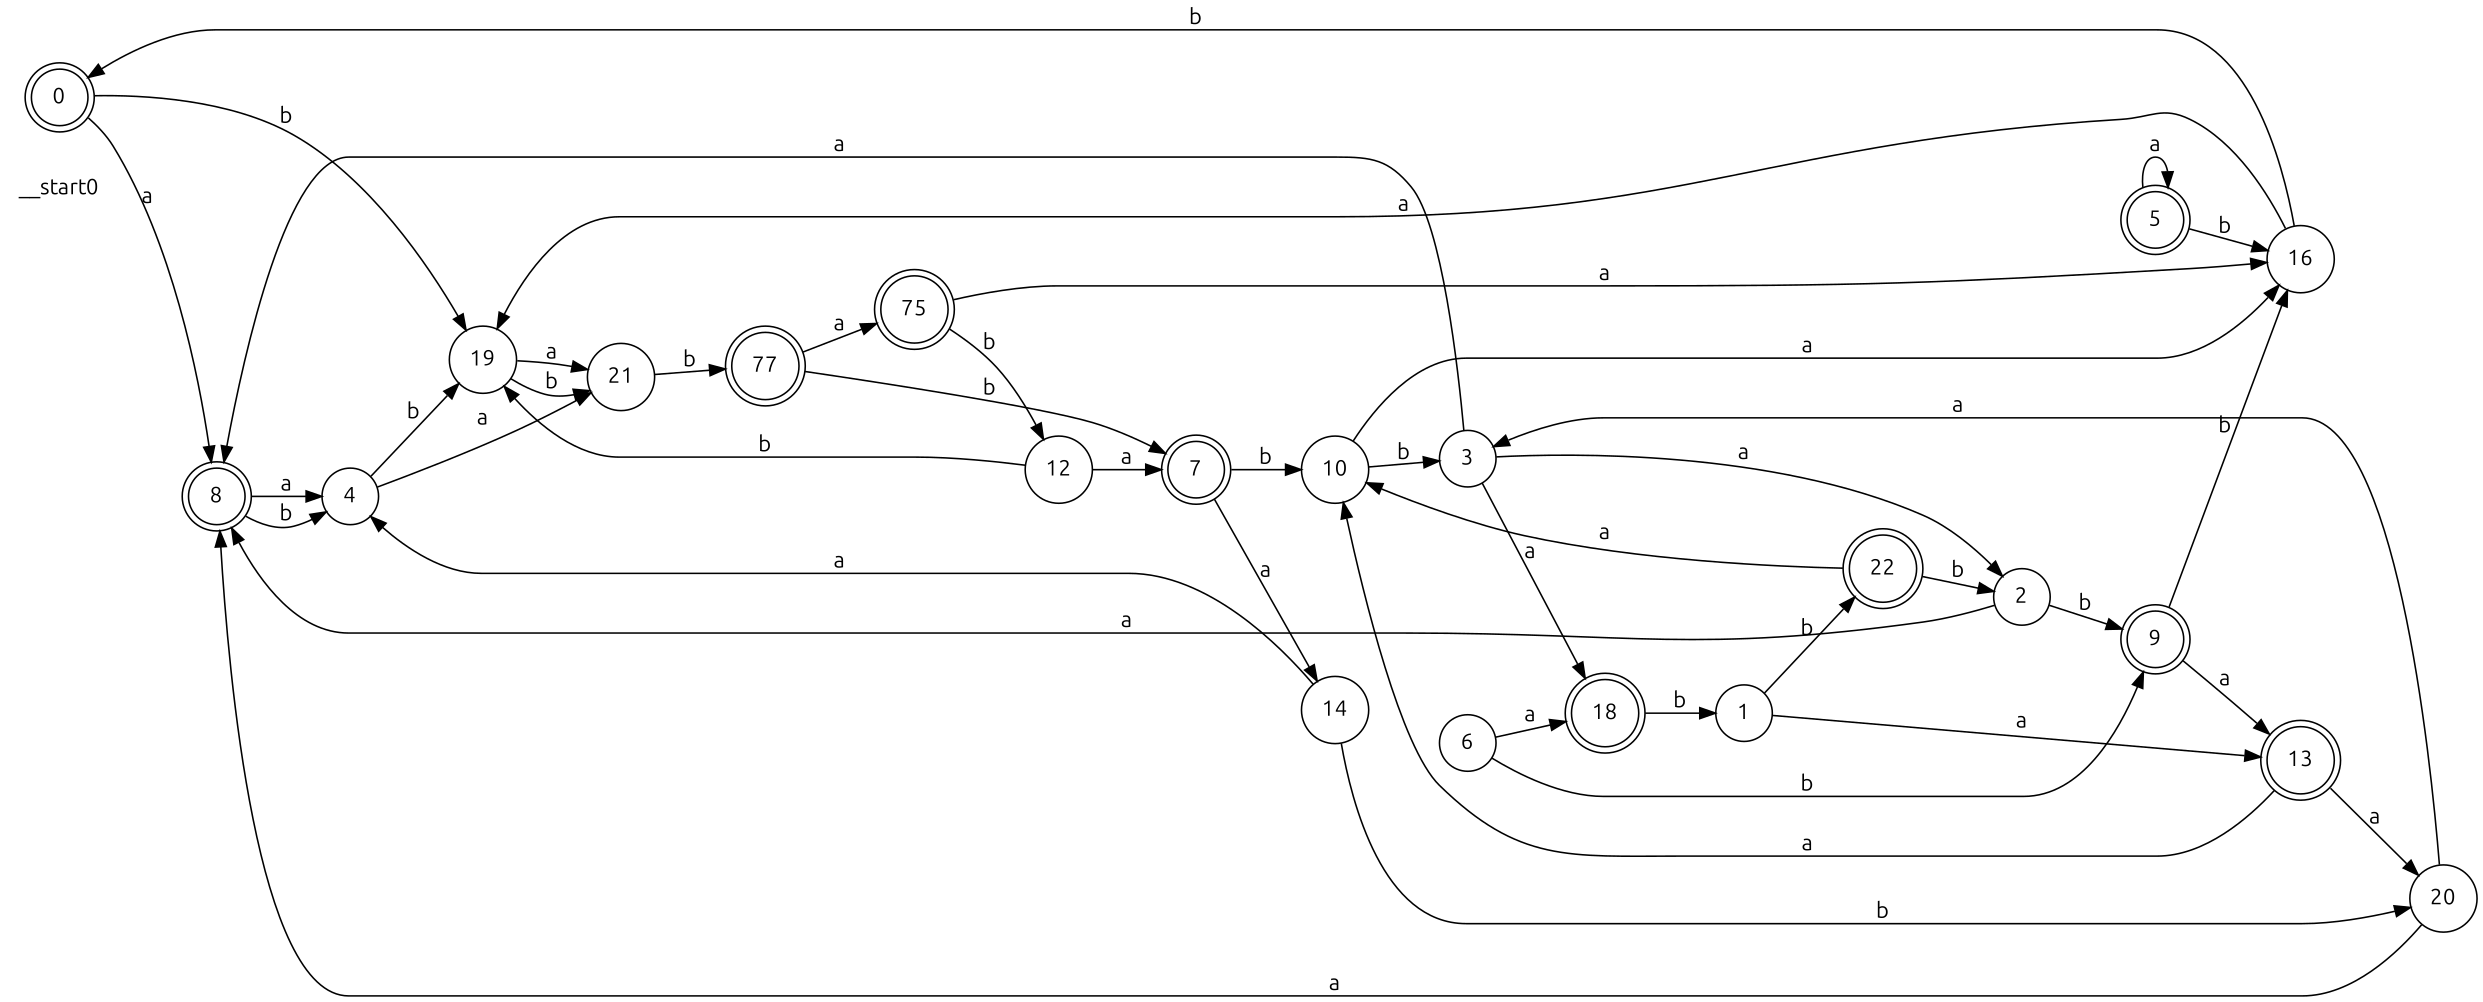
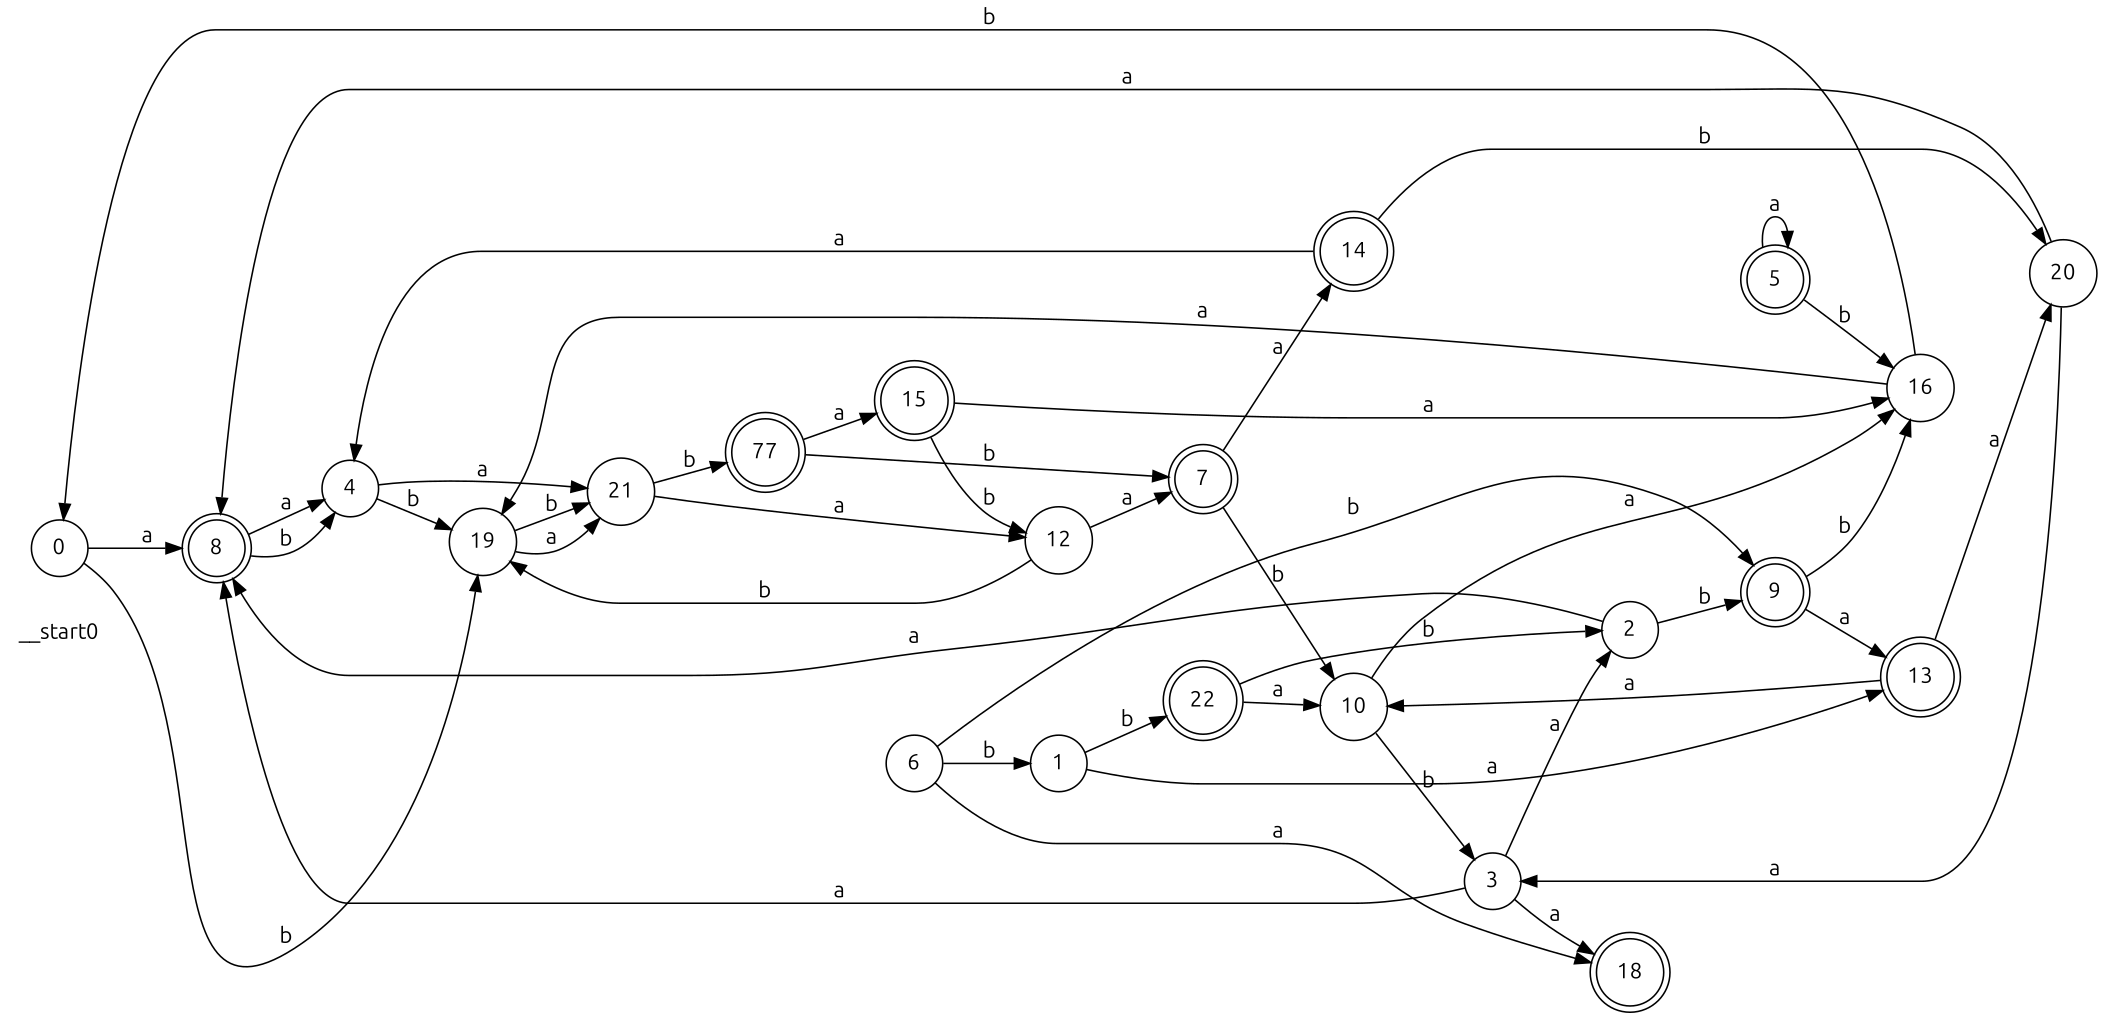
(60, 97) -> (60, 548)
(914, 309) -> (914, 401)
none -> (832, 518)
(1335, 710) -> (1354, 251)
(1672, 713) -> (979, 763)
